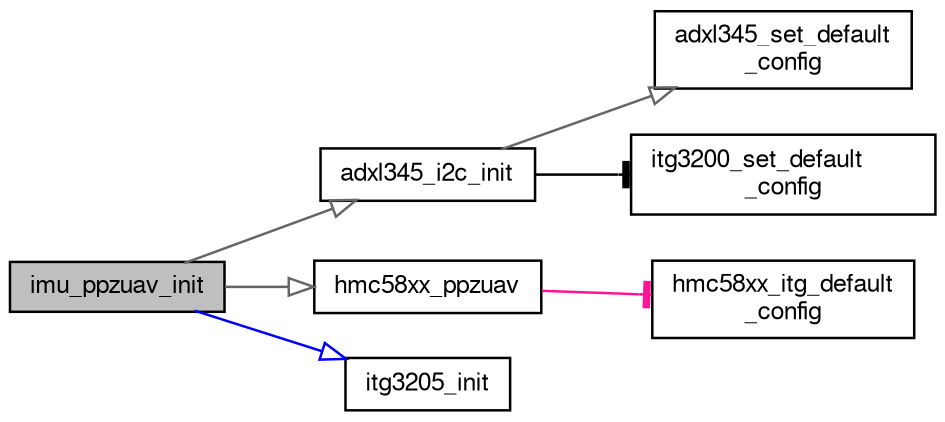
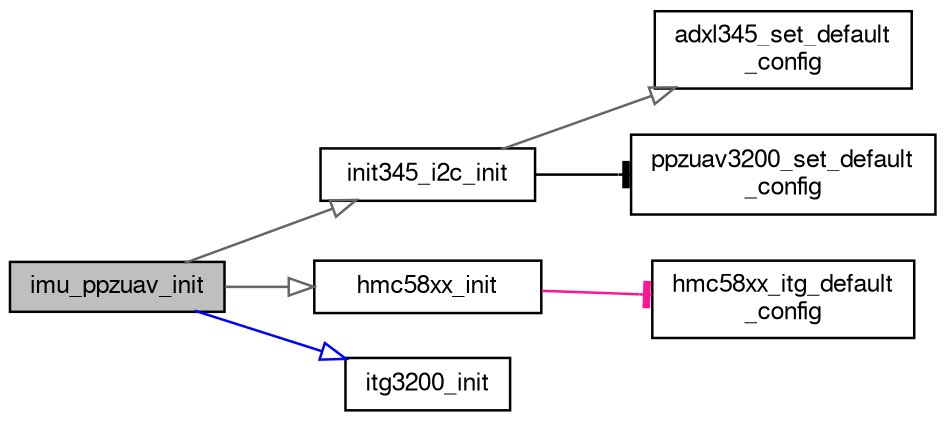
(428, 175) -> (428, 175)
(783, 175) -> (783, 175)
(428, 287) -> (428, 287)
(428, 384) -> (428, 384)
